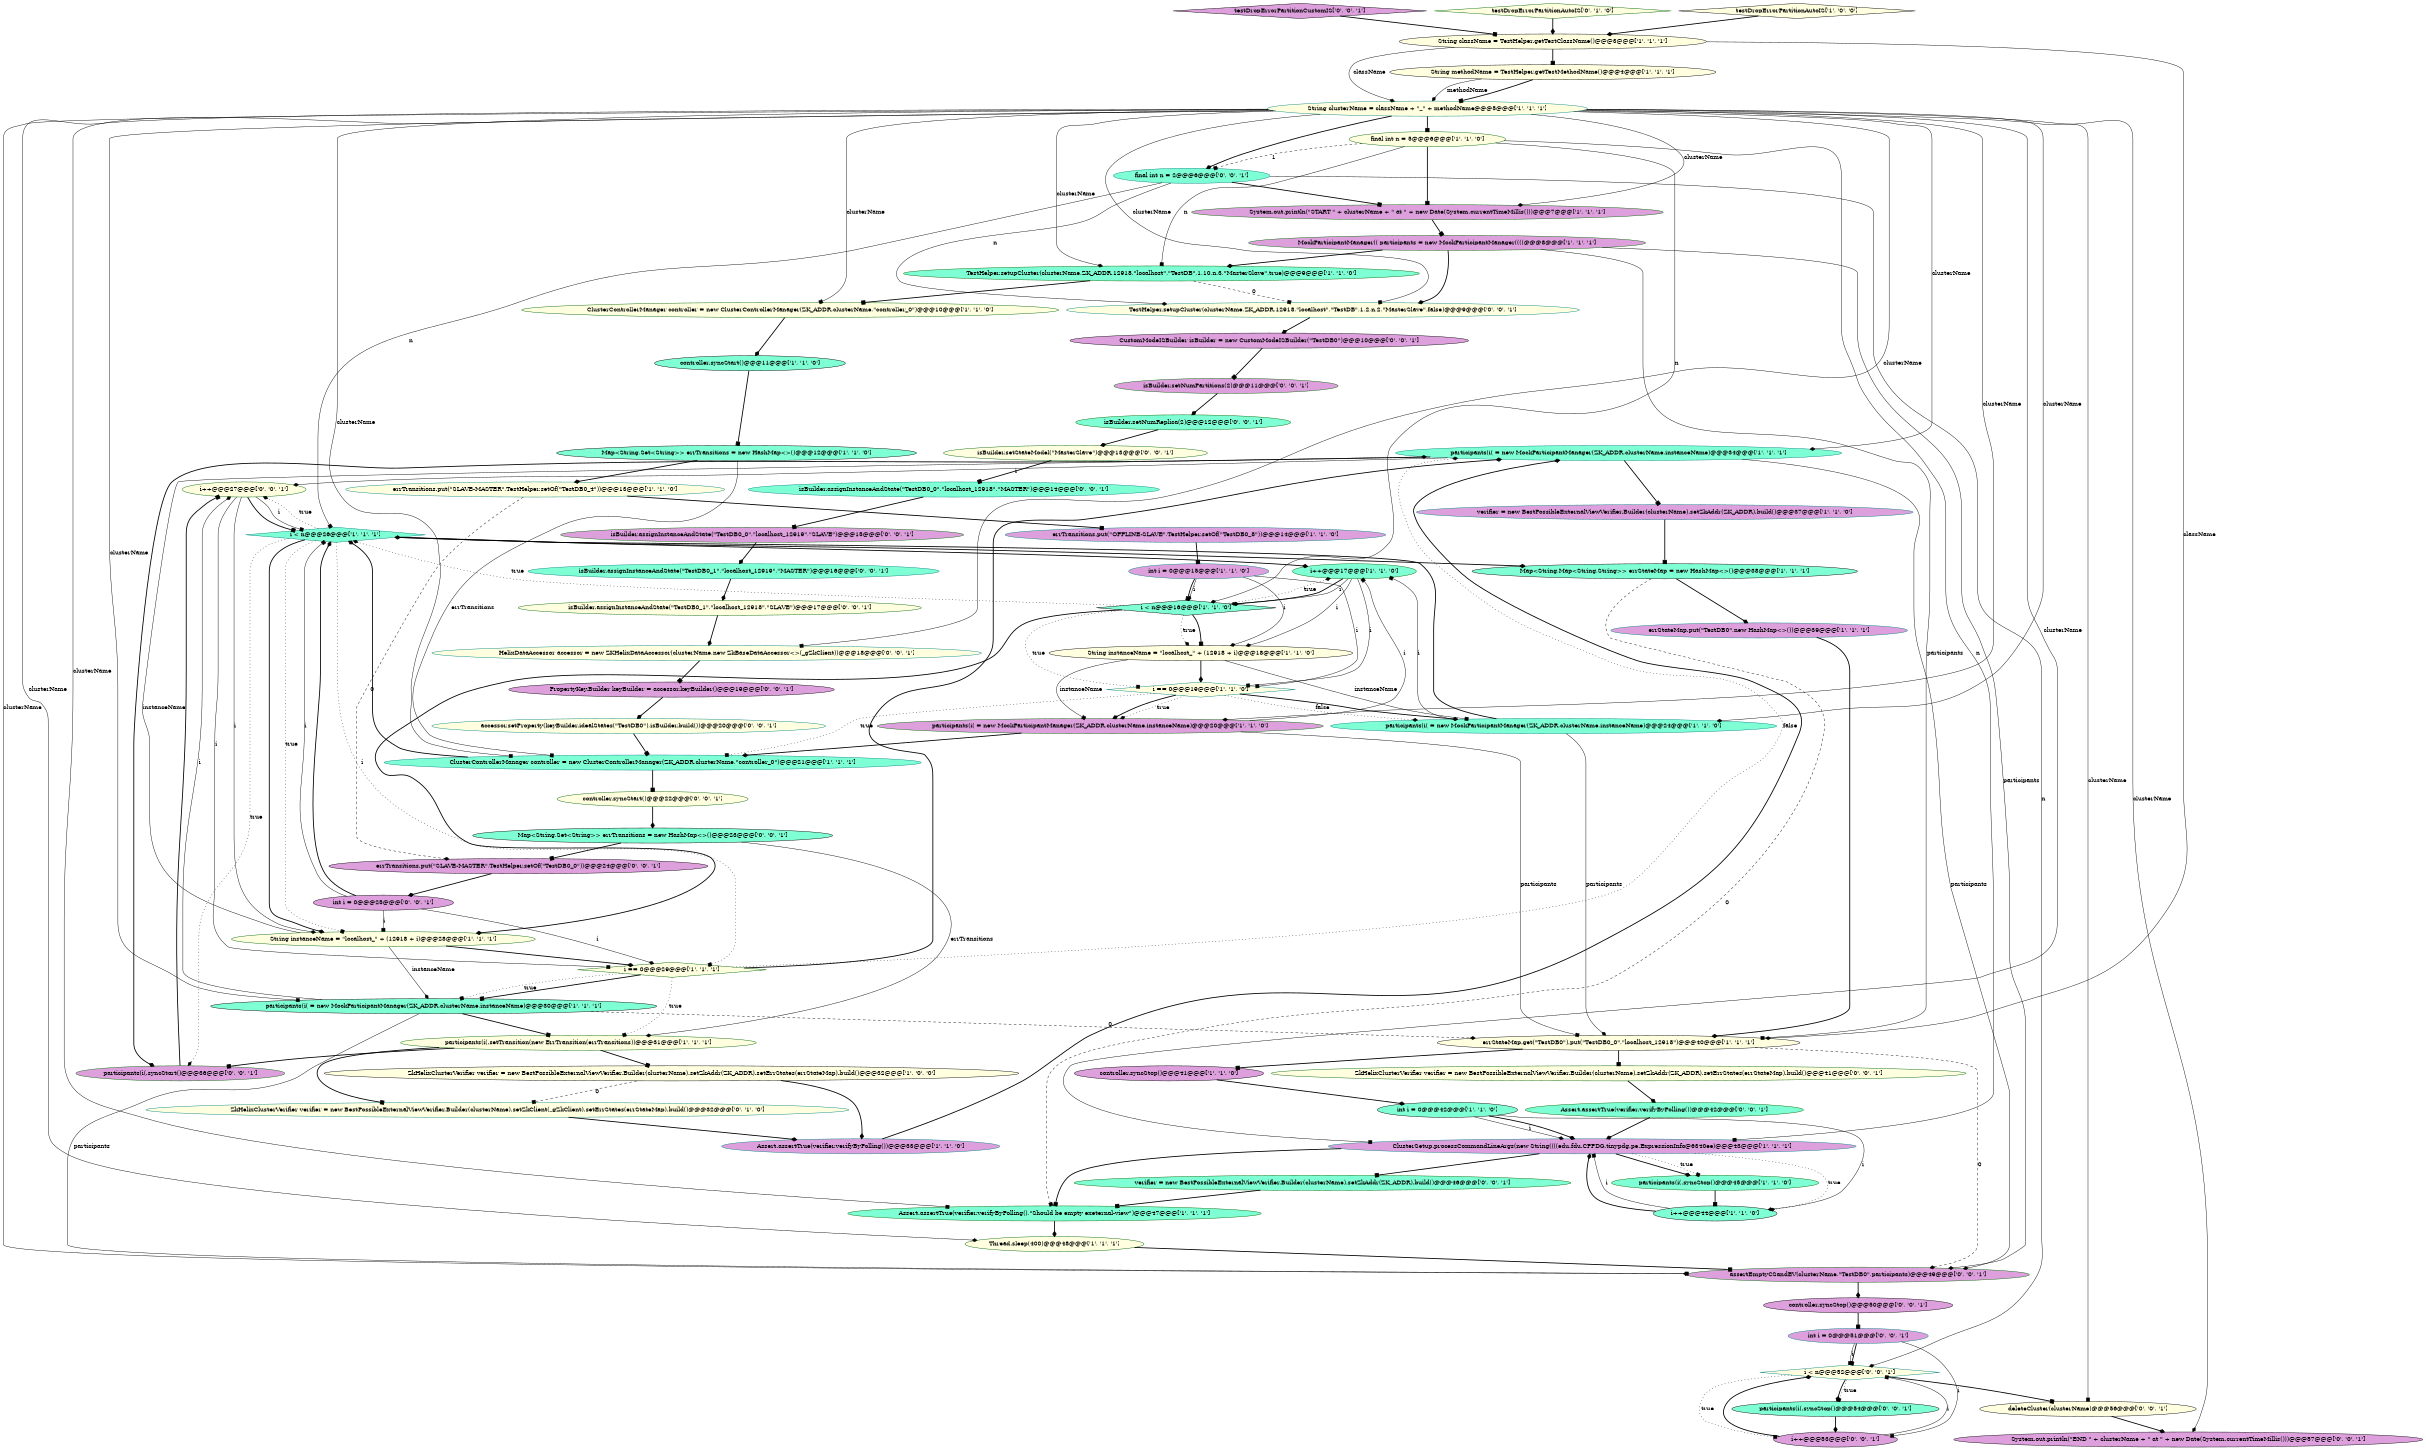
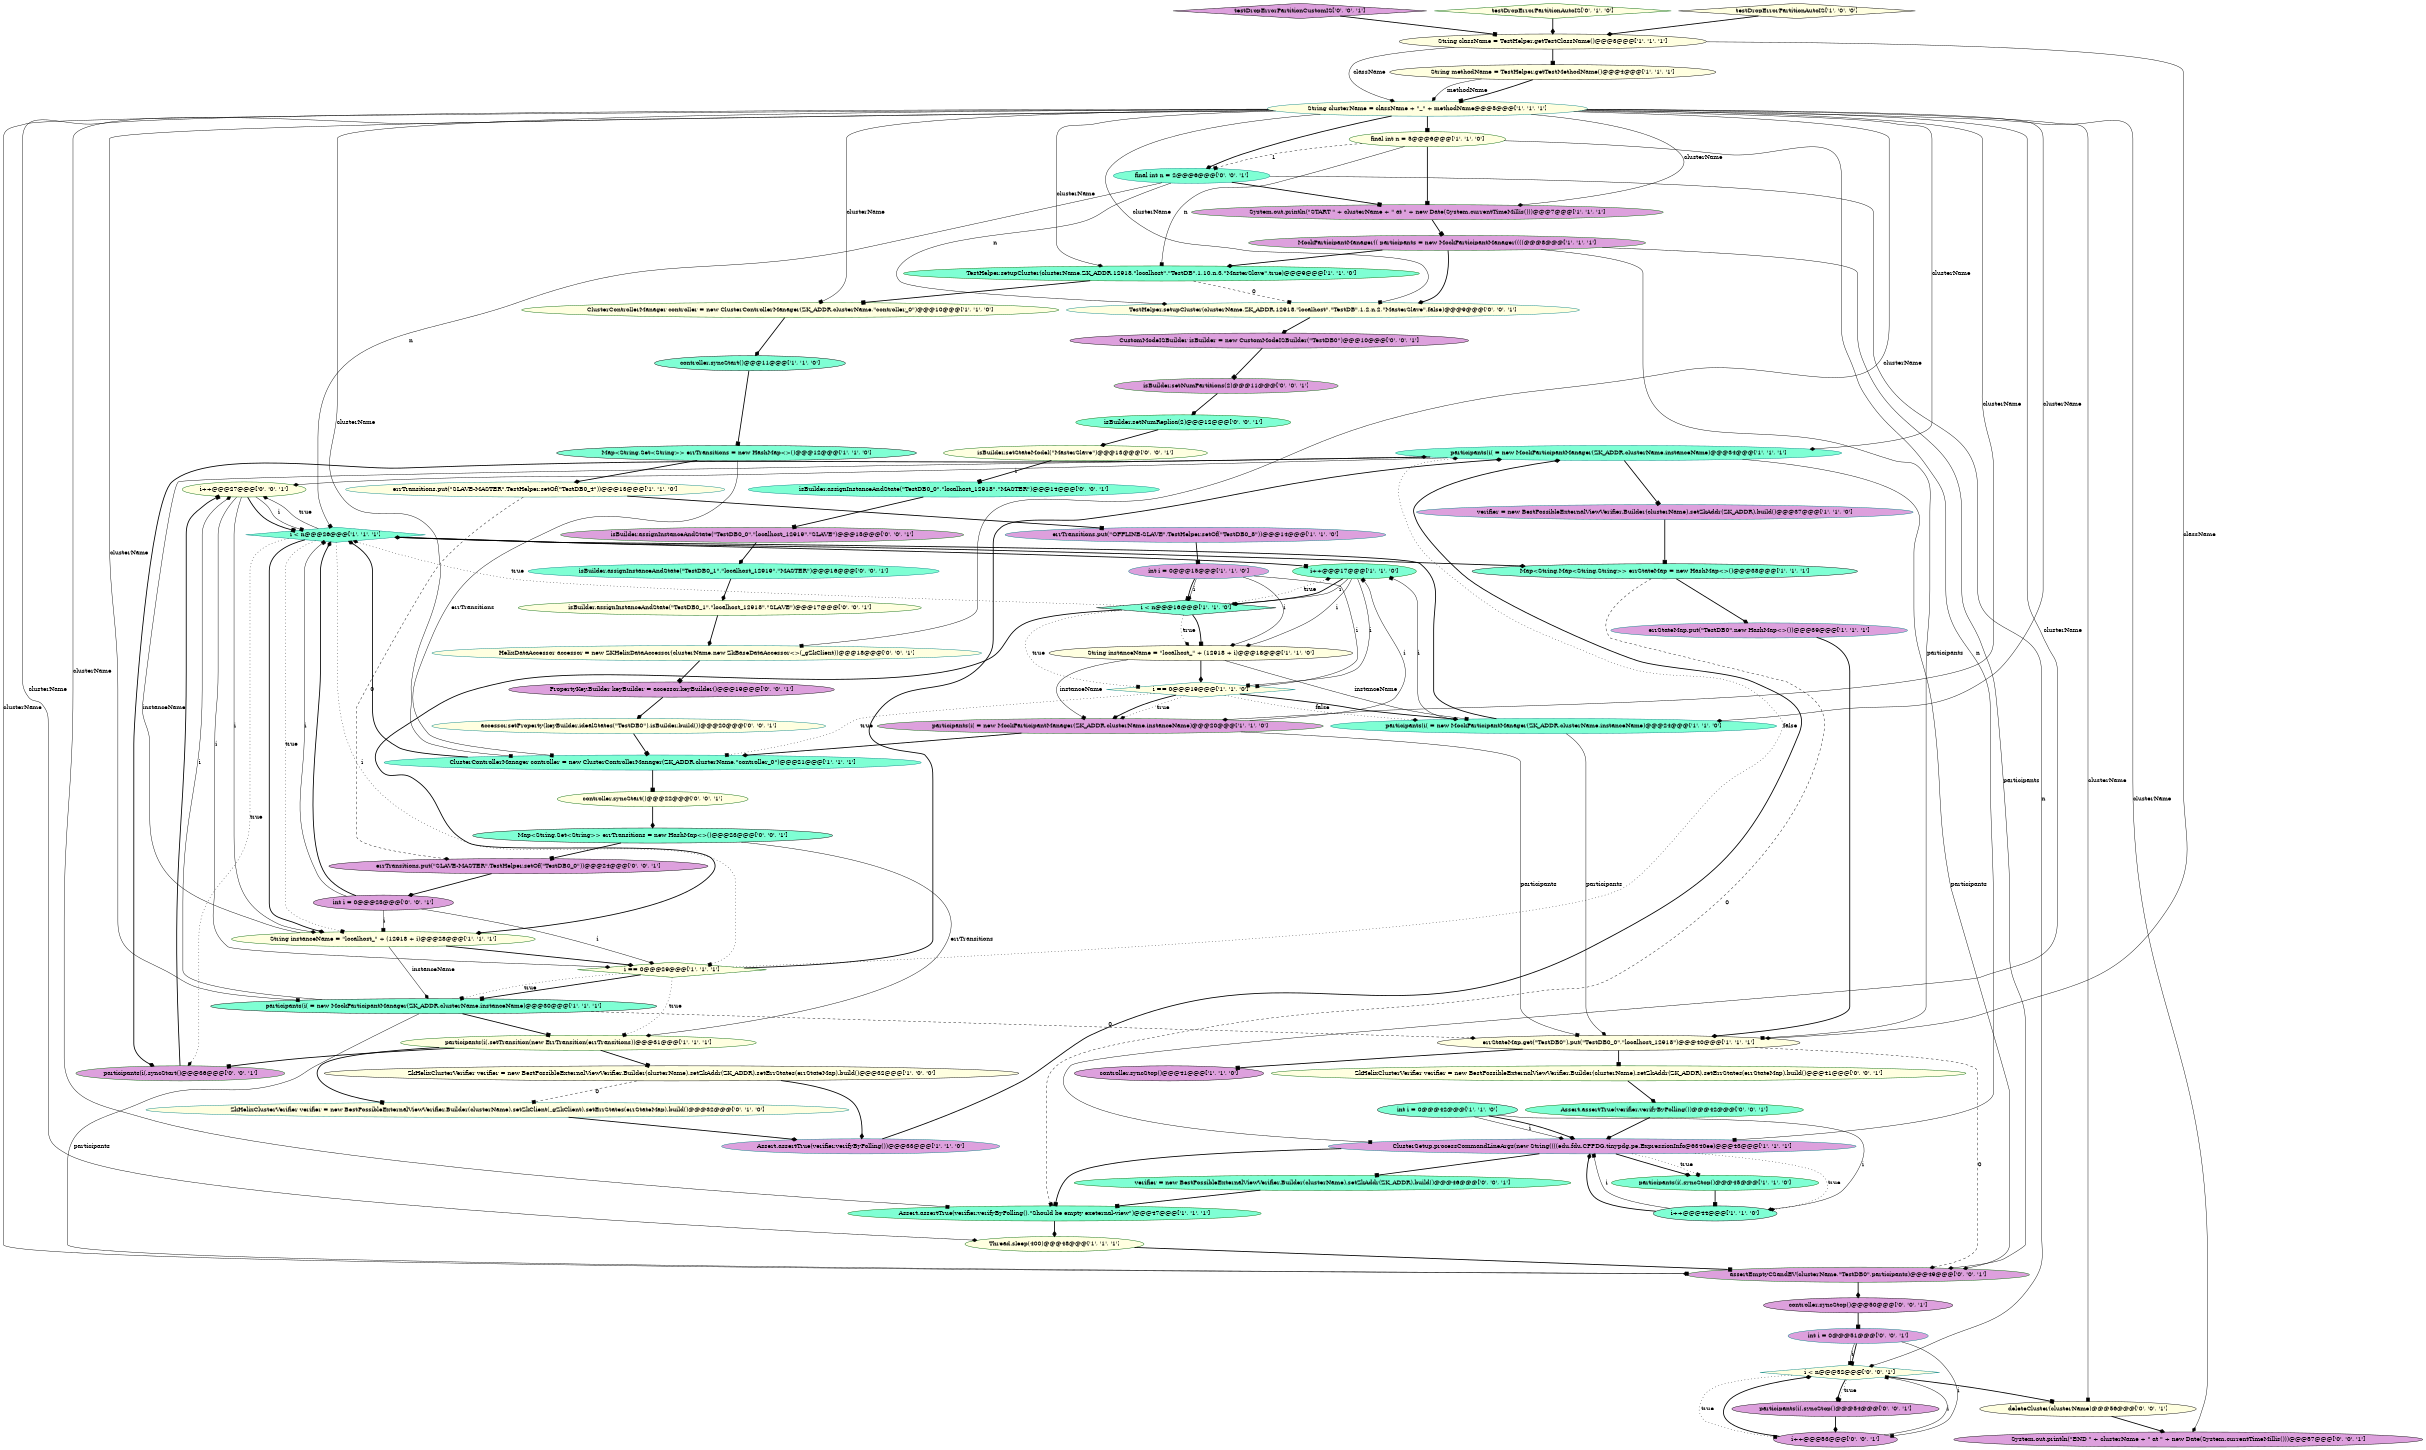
(1579, 413) -> none
(292, 515) -> (292, 515)
(872, 550) -> (872, 550)
(213, 910) -> (213, 910)
(1308, 1092) -> none
(1835, 1409) -> (1835, 1409)
